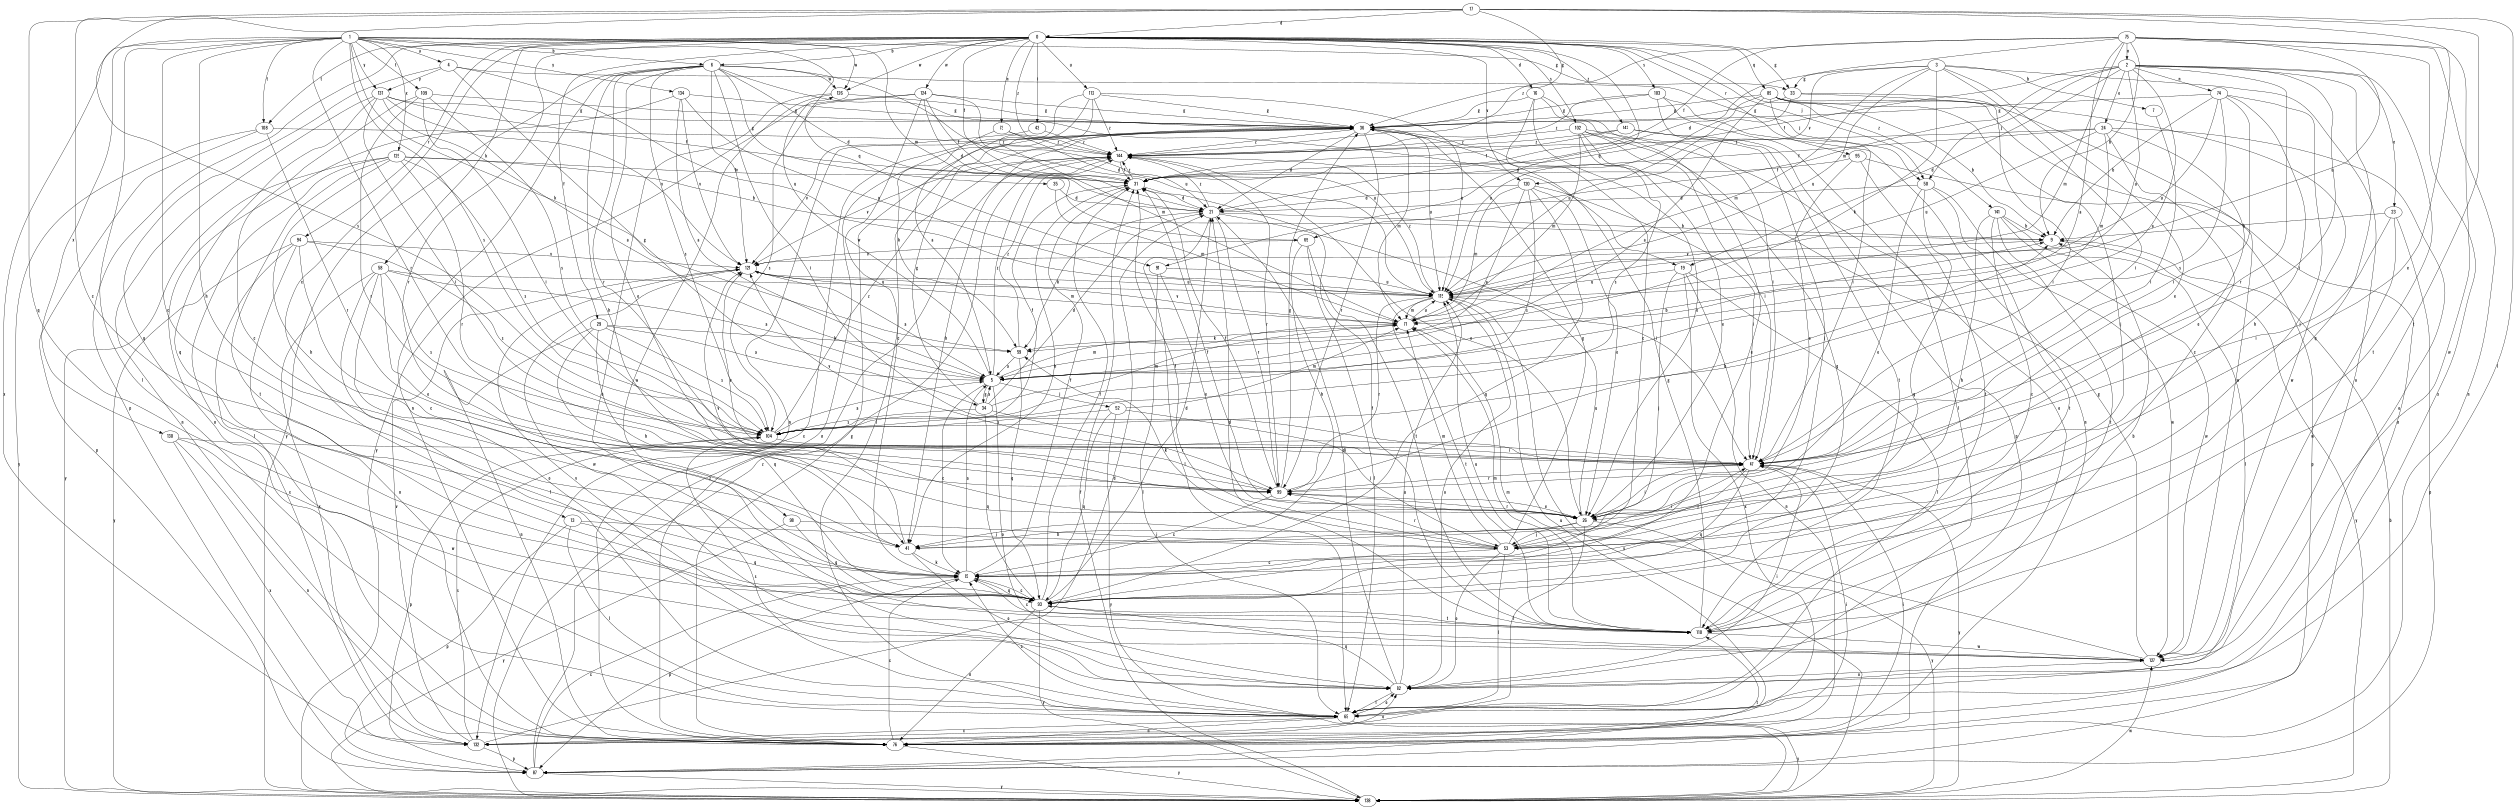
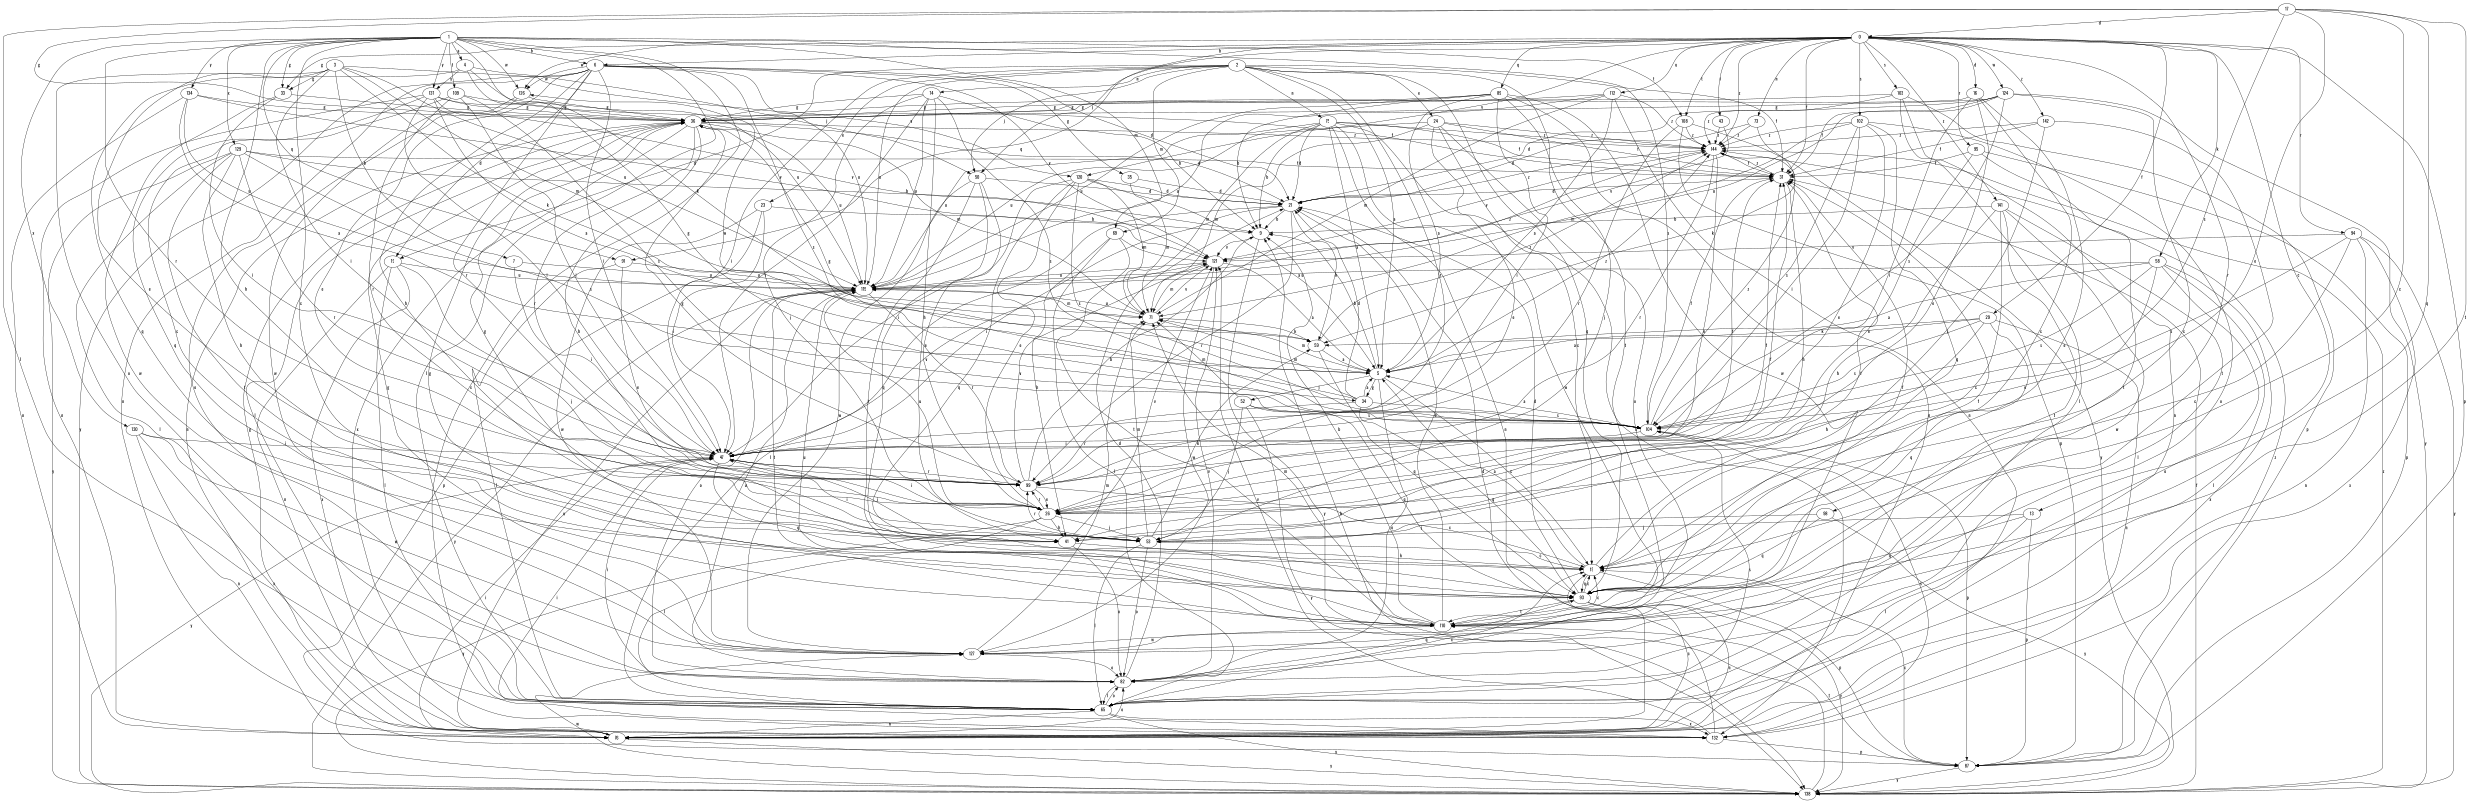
(2127, 50) -> (1281, 93)
(1606, 182) -> (695, 276)
